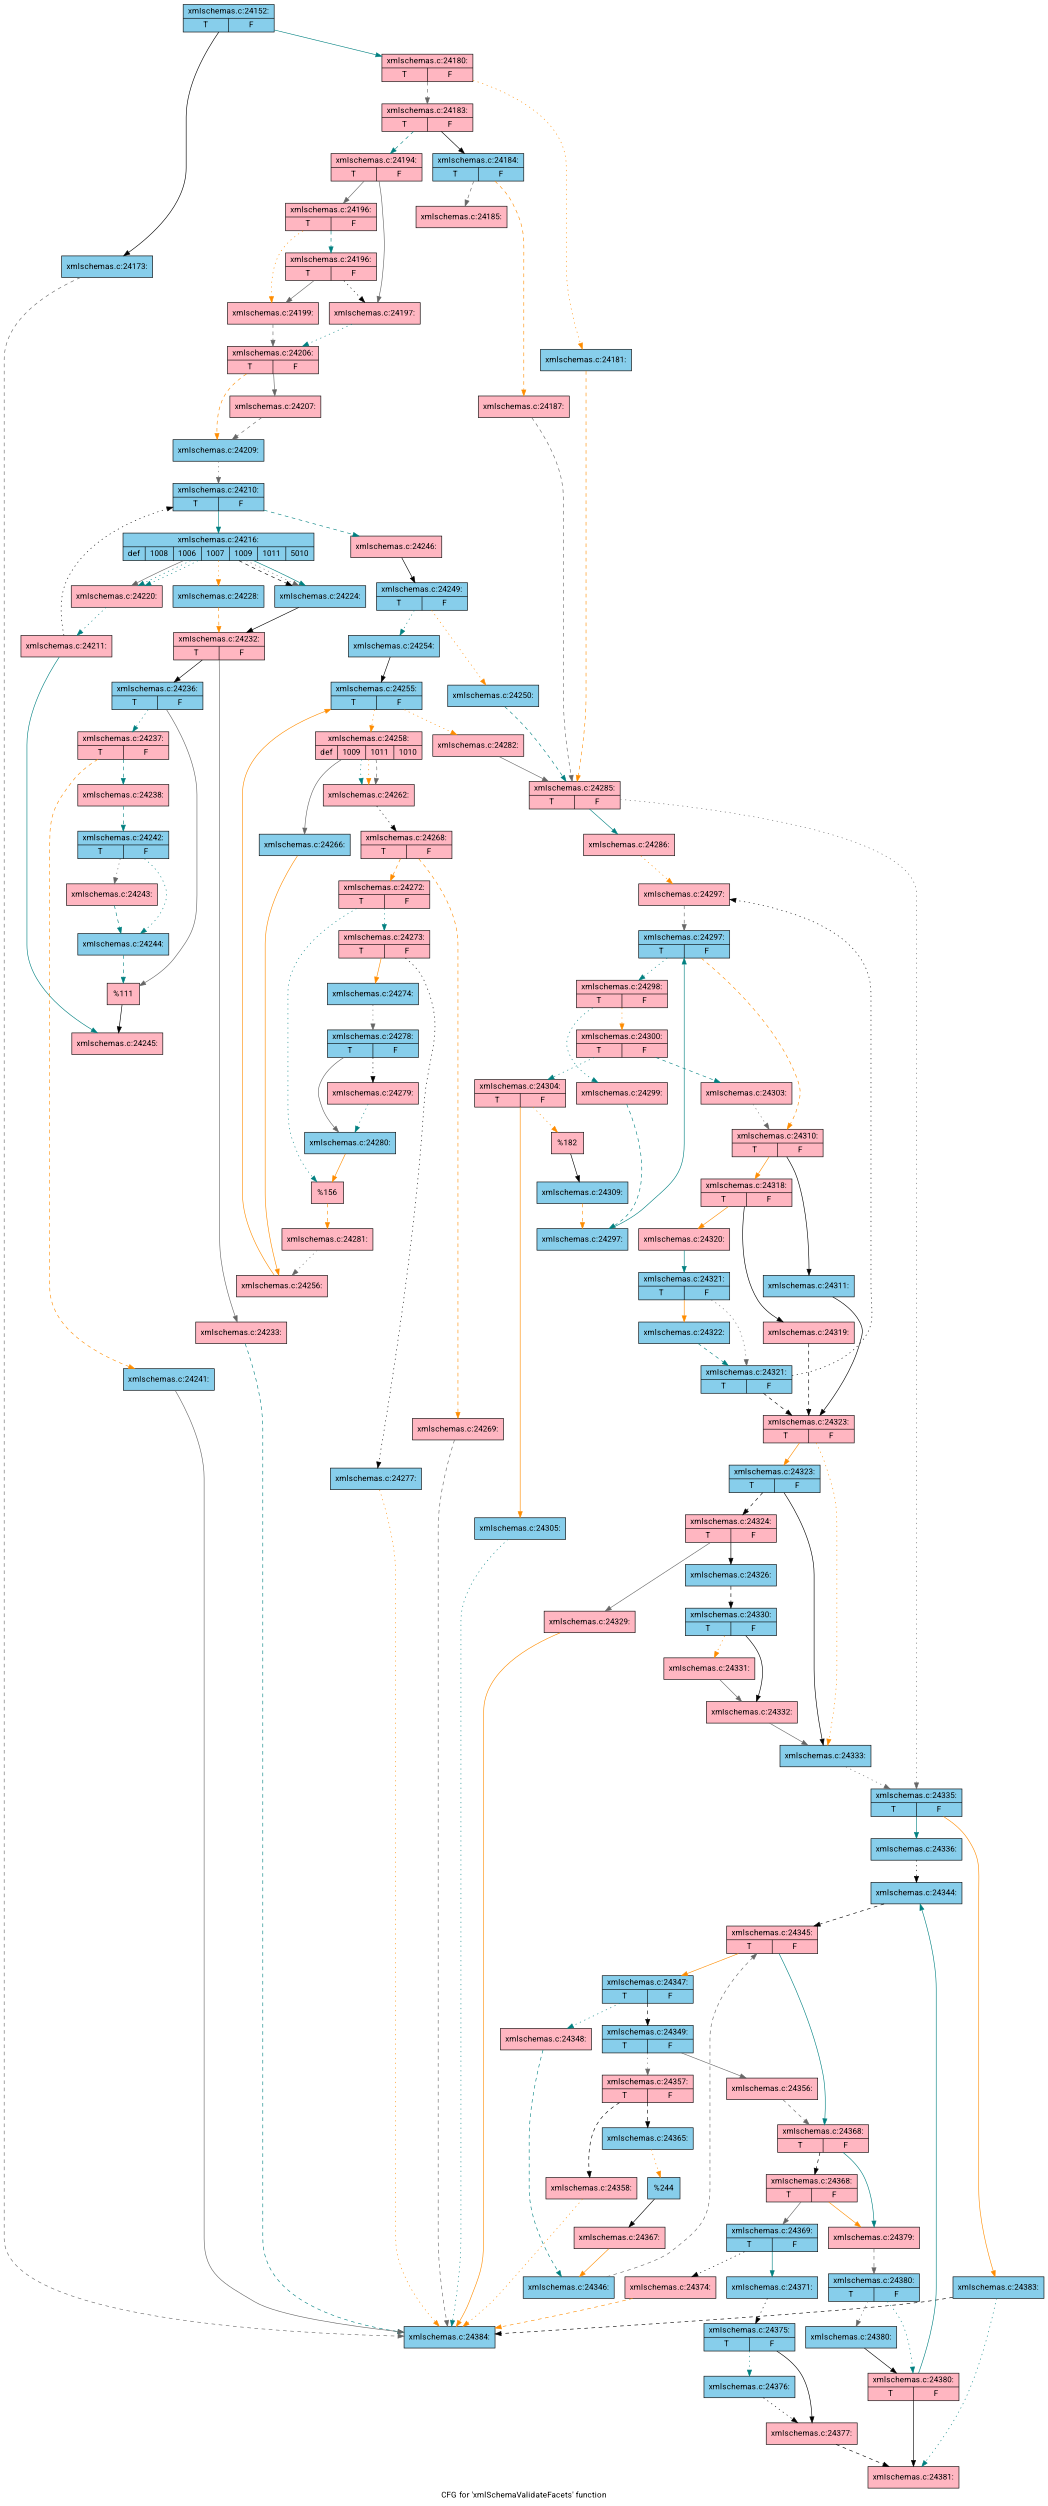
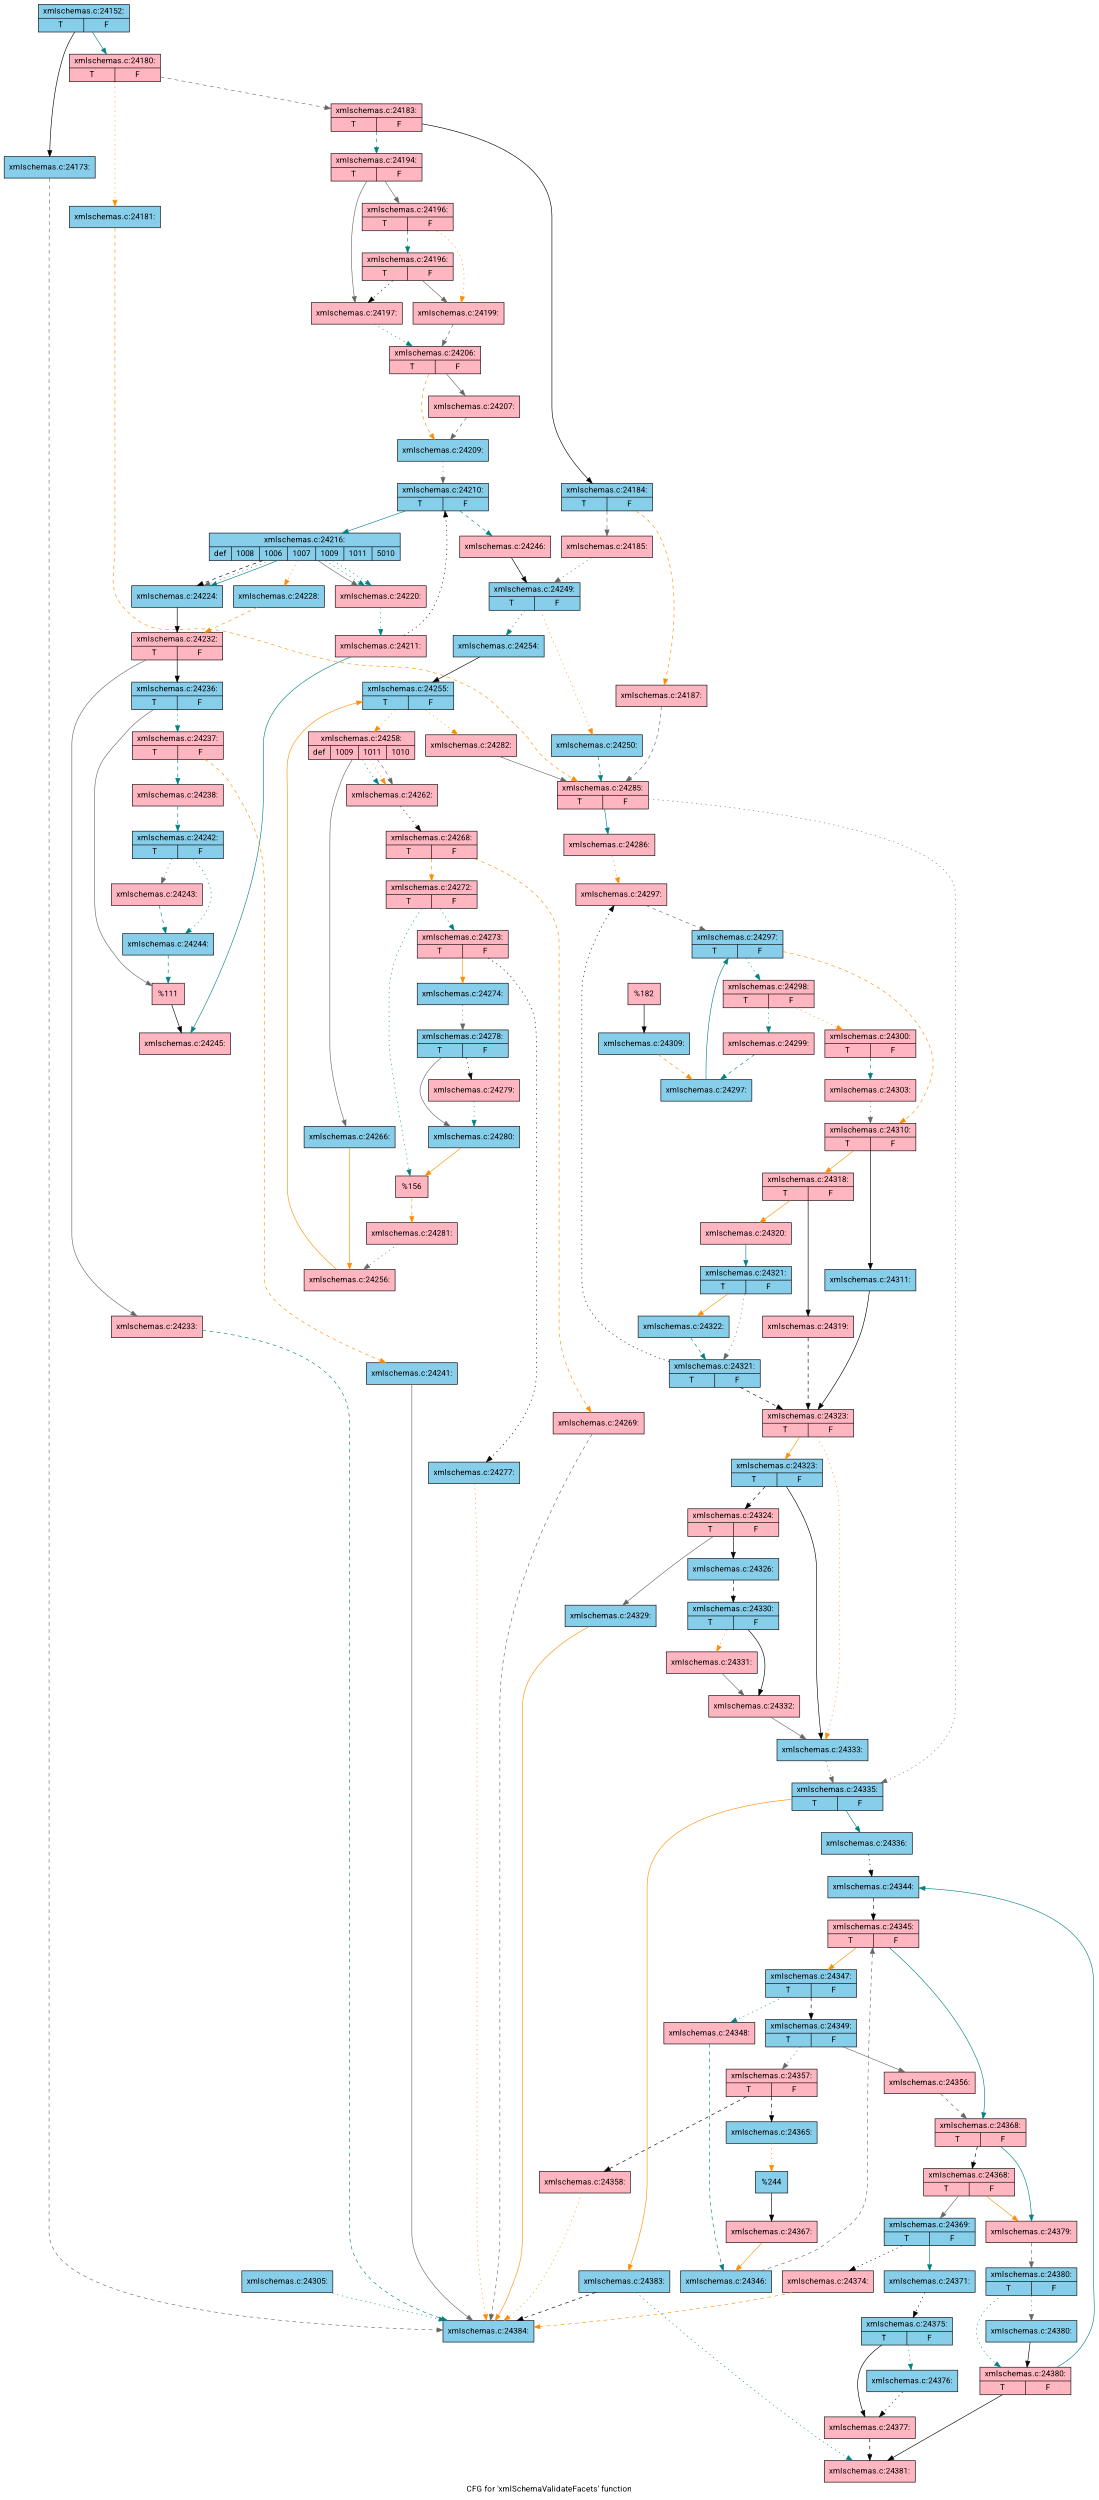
none -> (576, 568)
(520, 1093) -> none
(590, 1622) -> (611, 1616)
